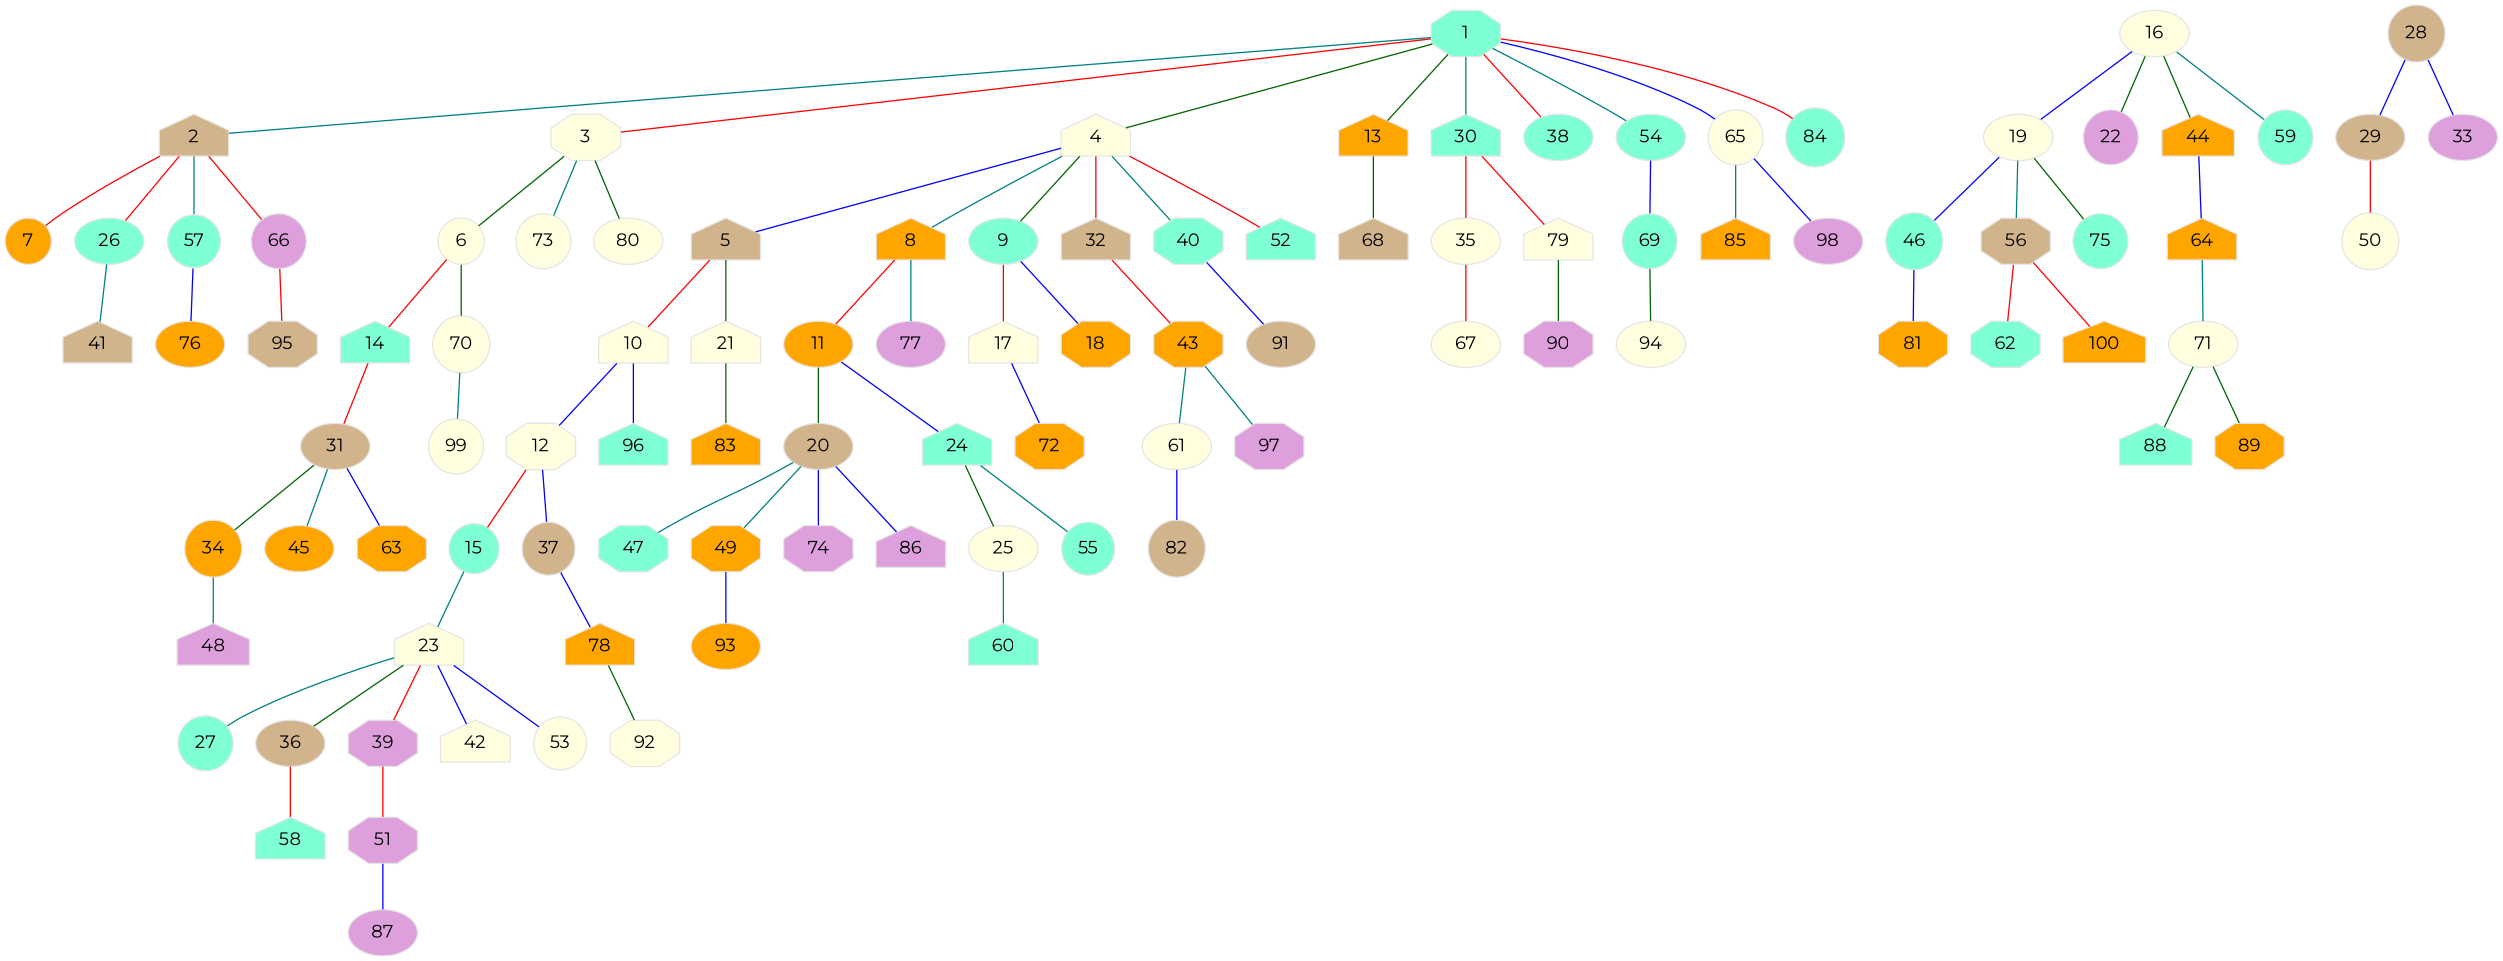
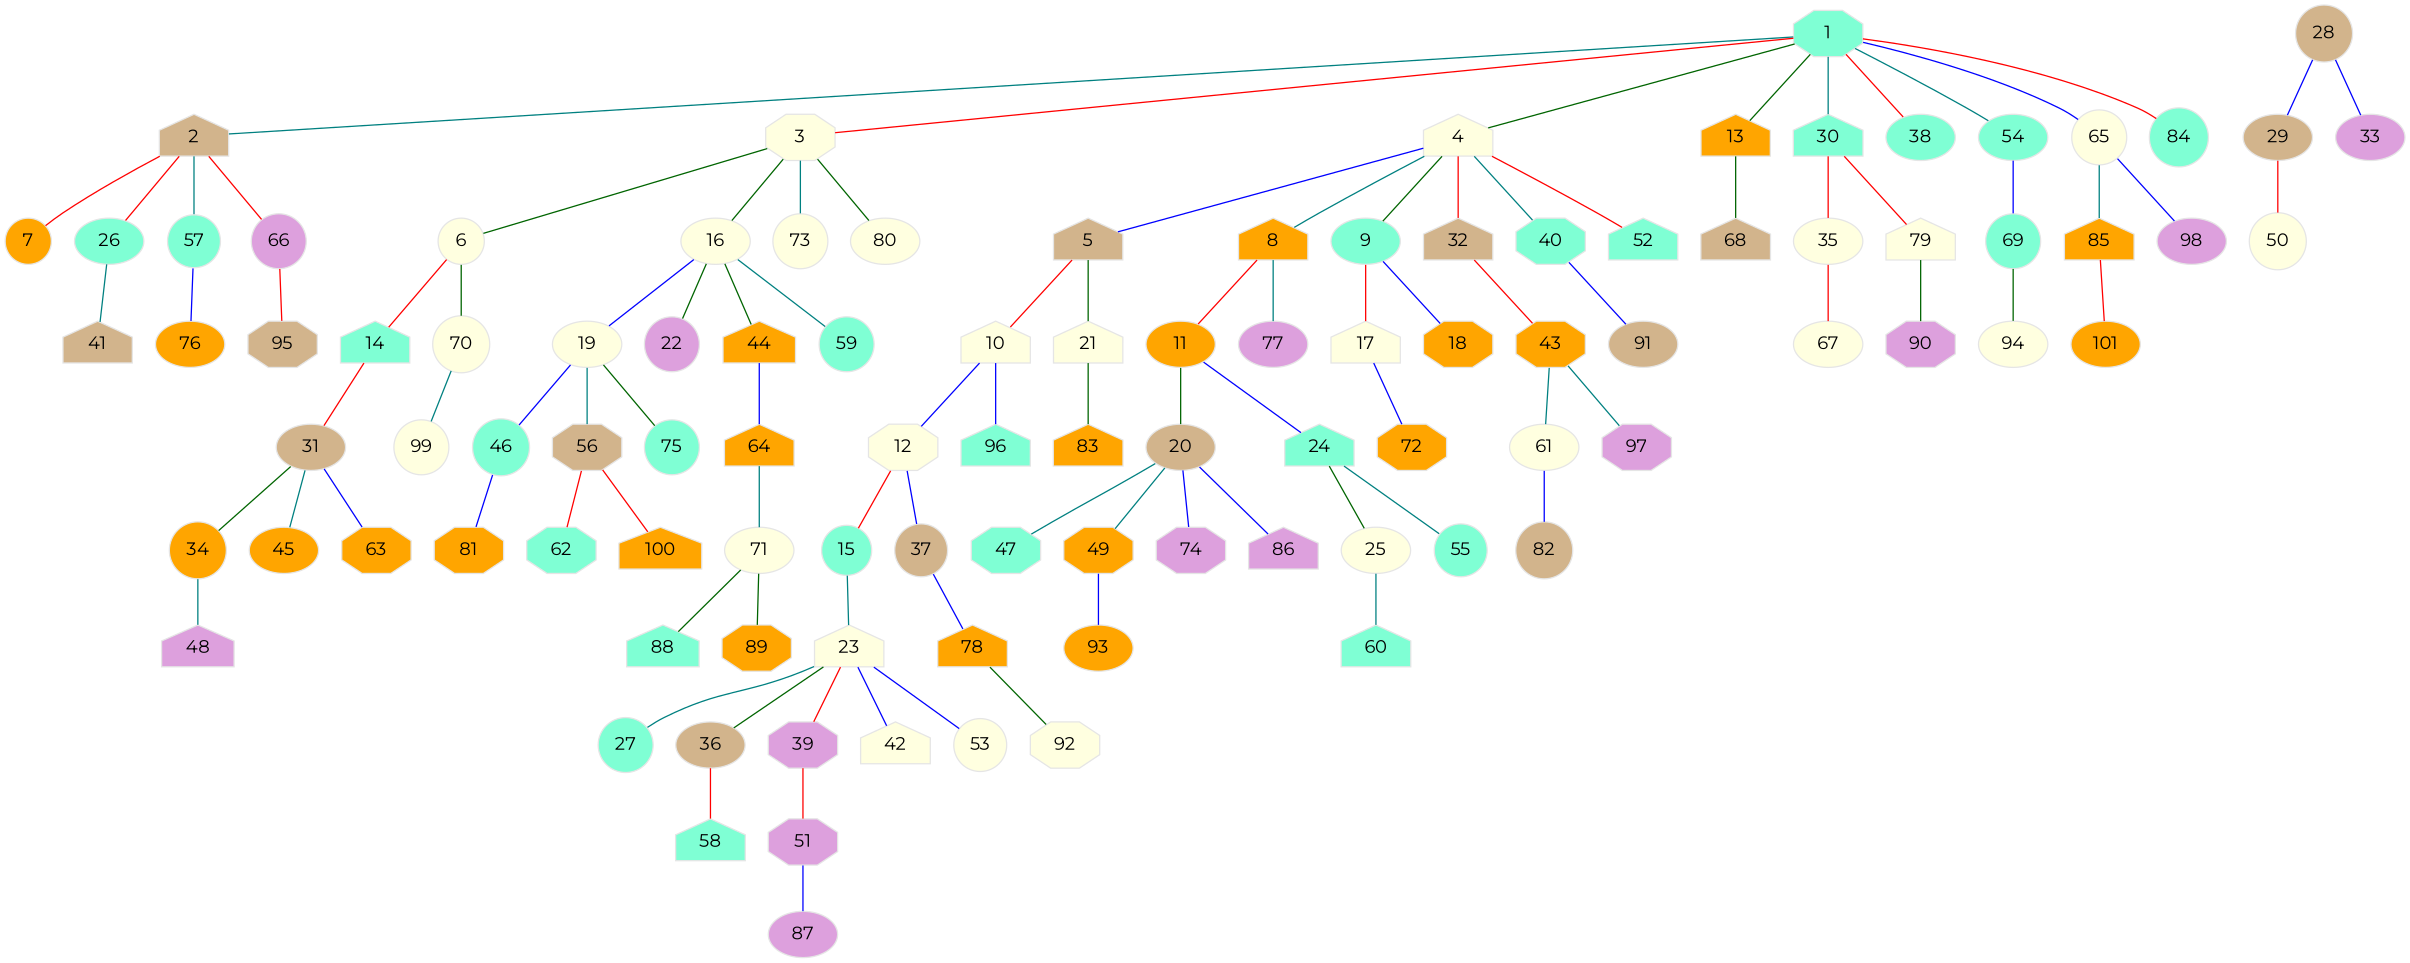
none -> (758, 190)
none -> (2106, 344)
